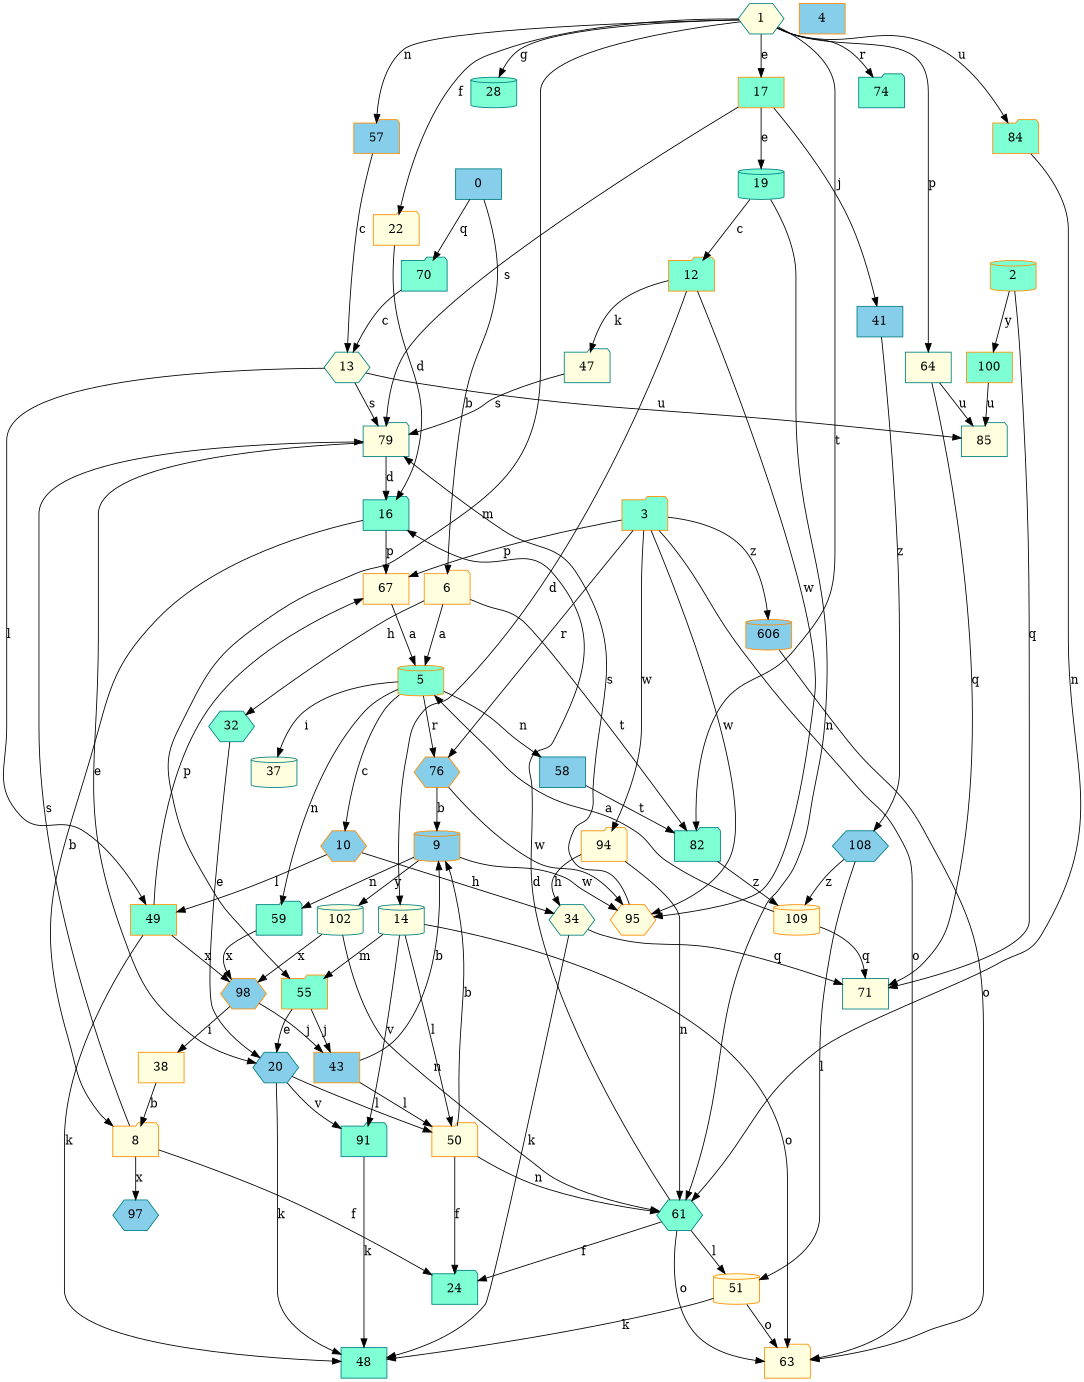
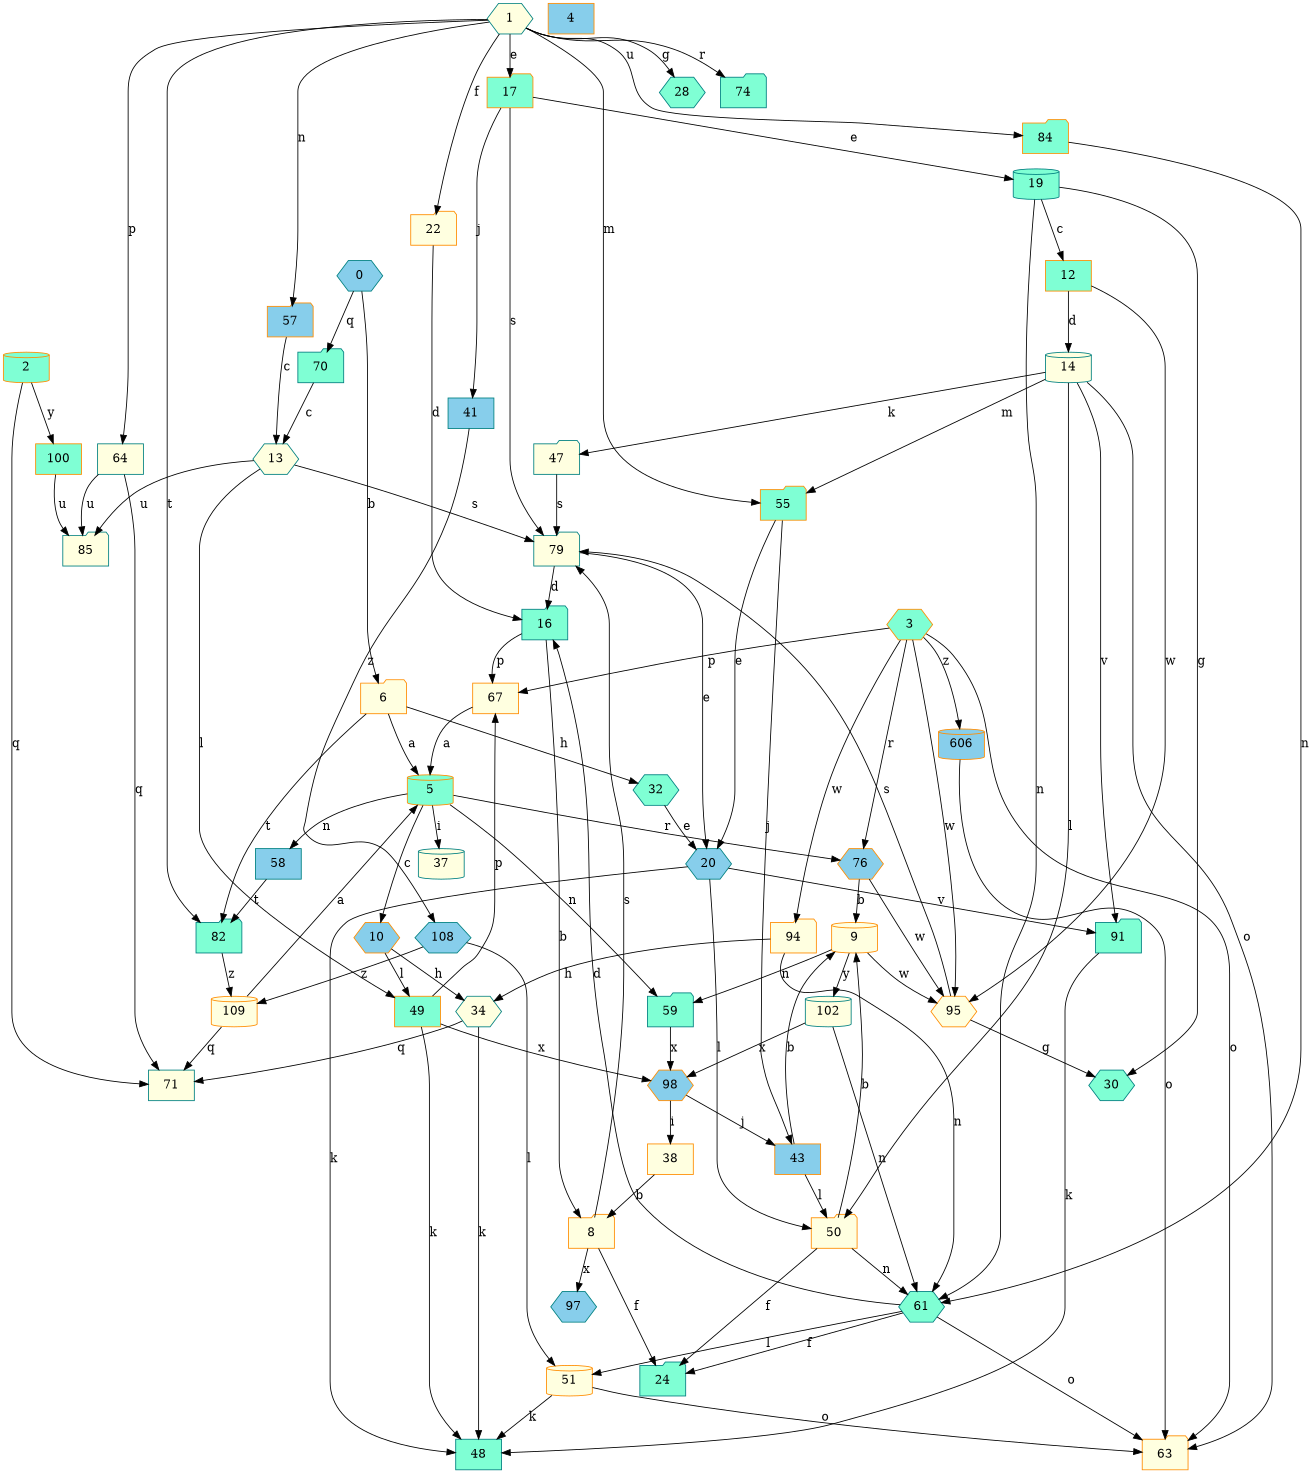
(494, 92) -> (682, 92)
(761, 92) -> (510, 92)
(479, 184) -> (360, 276)
(692, 276) -> (1068, 276)
(621, 301) -> (817, 413)
(645, 515) -> (910, 625)
(437, 846) -> (855, 938)
none -> (1112, 1085)
